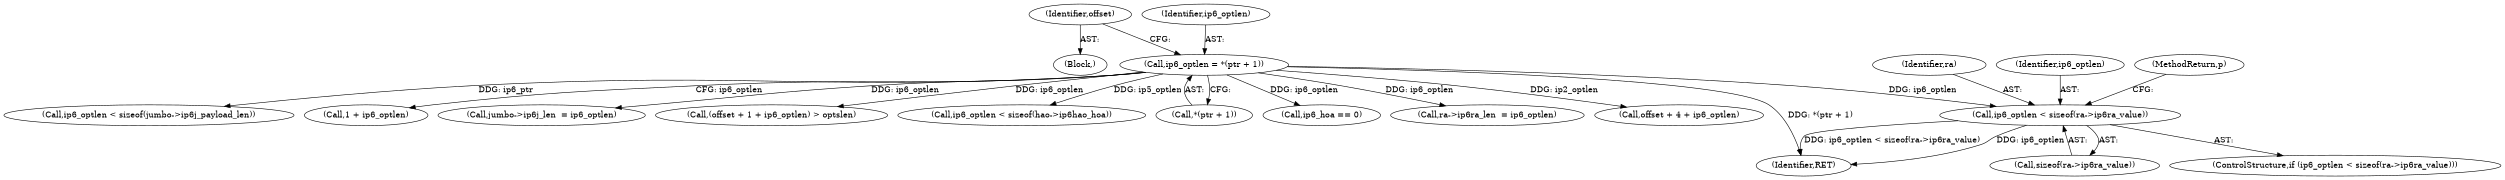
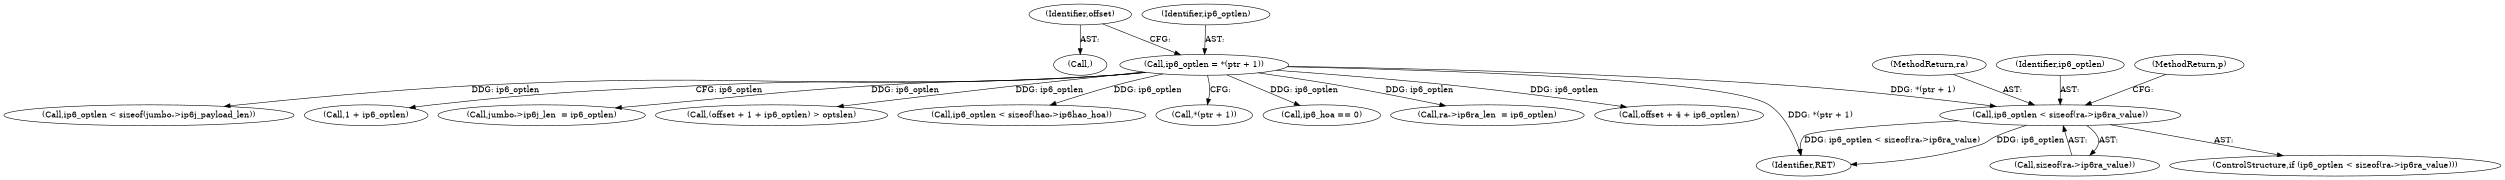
(1080, 65) -> (1080, 65)
(1929, 65) -> (1929, 65)
(506, 90) -> (506, 90)
(1148, 90) -> (1148, 90)
(1564, 90) -> (1564, 90)
(1923, 90) -> (1923, 90)
(1185, 93) -> none
